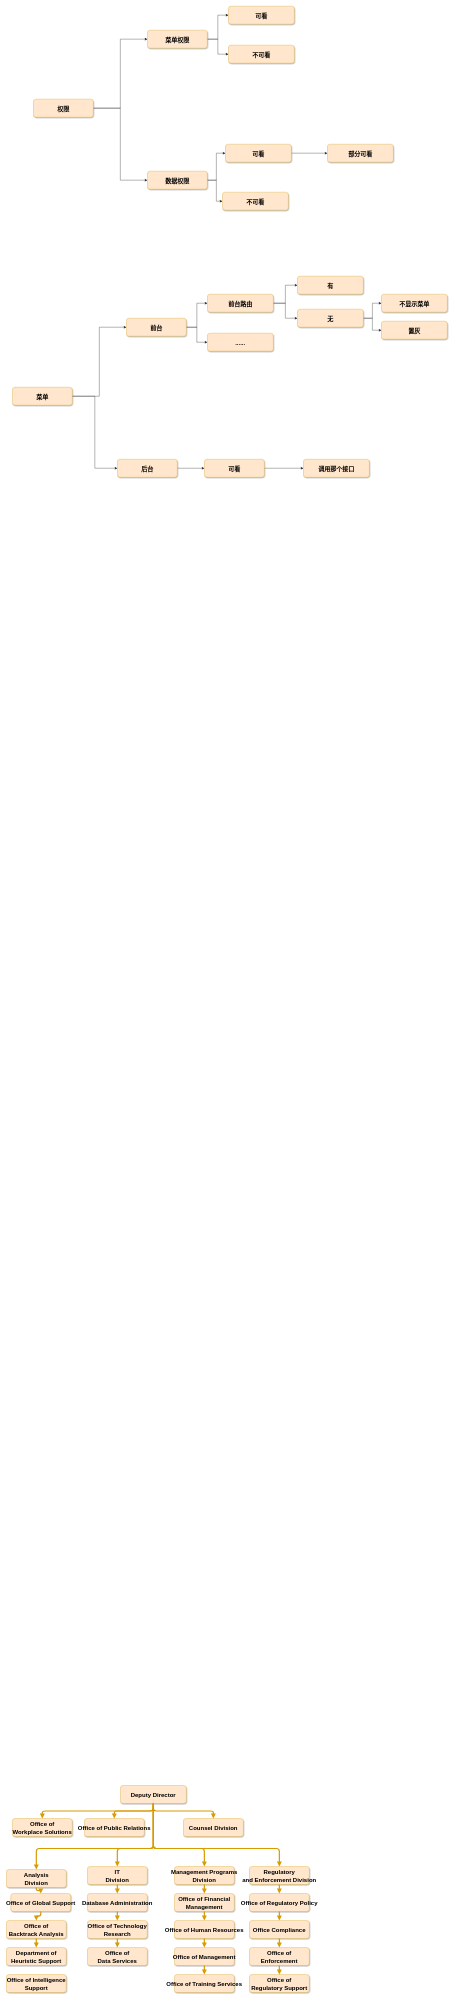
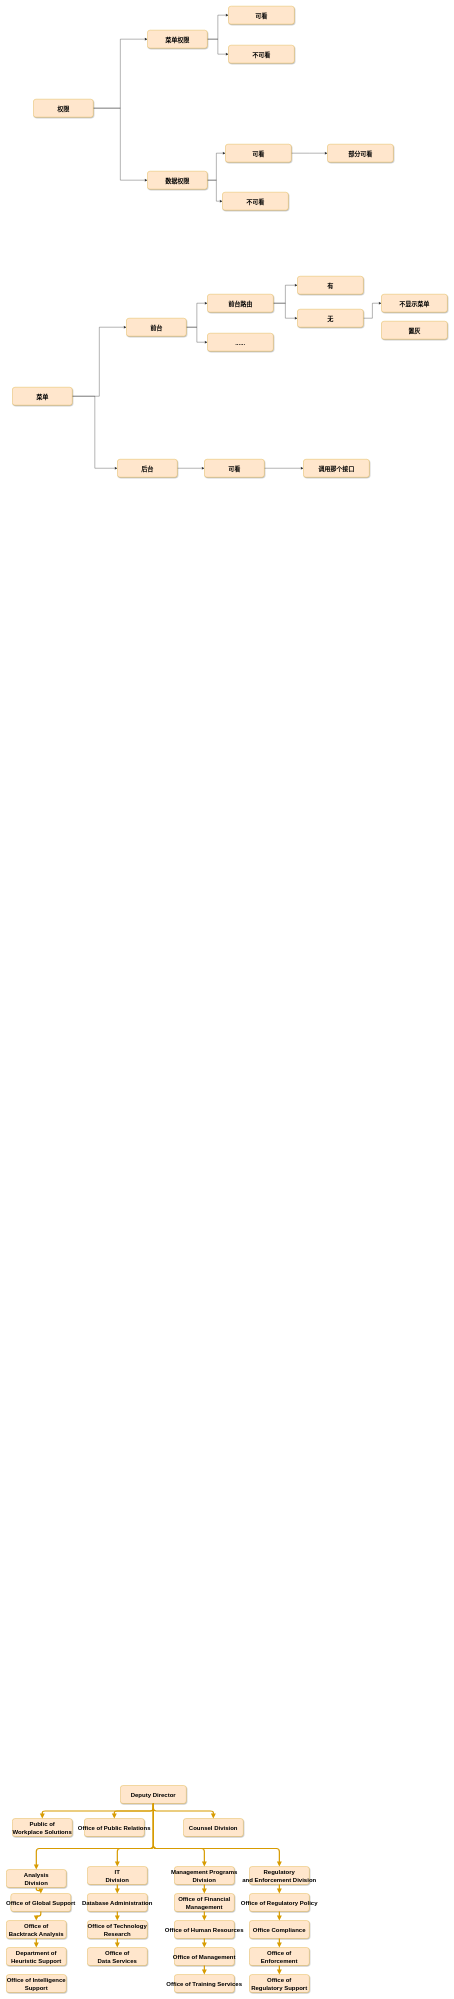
(378, 330) -> none
(42, 1824) -> (42, 1824)
